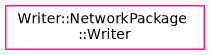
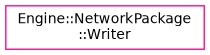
(105, 28) -> (105, 28)
